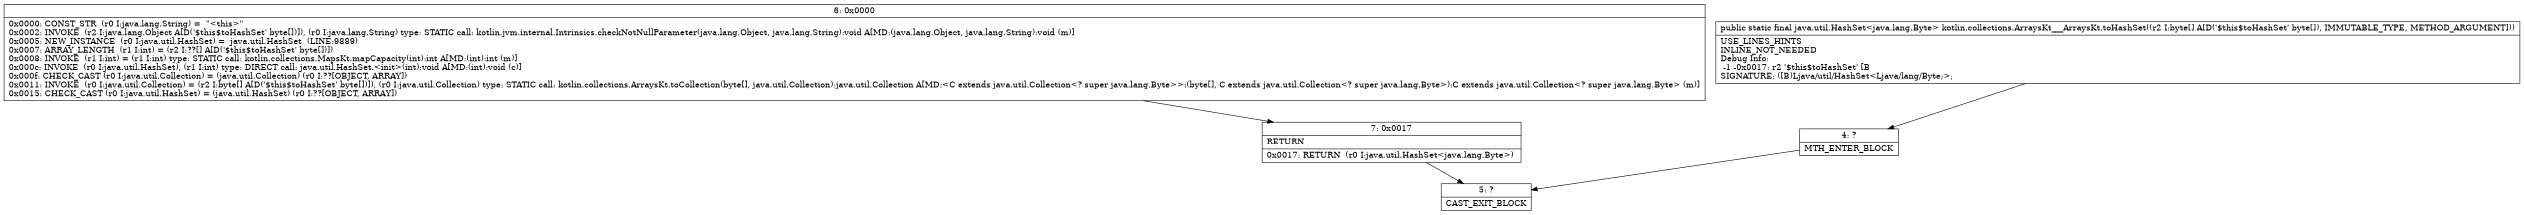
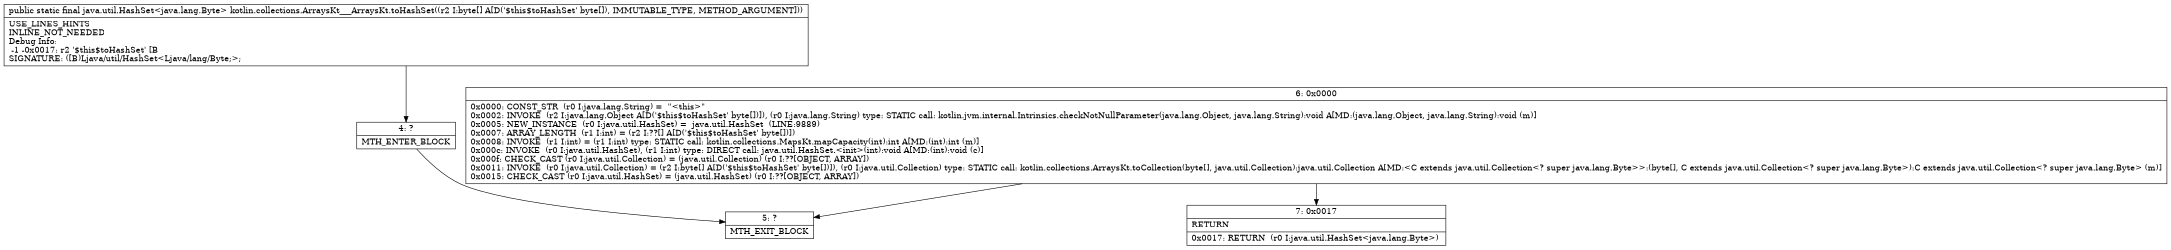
(1442, 172) -> (921, 200)
(1486, 203) -> (770, 232)
